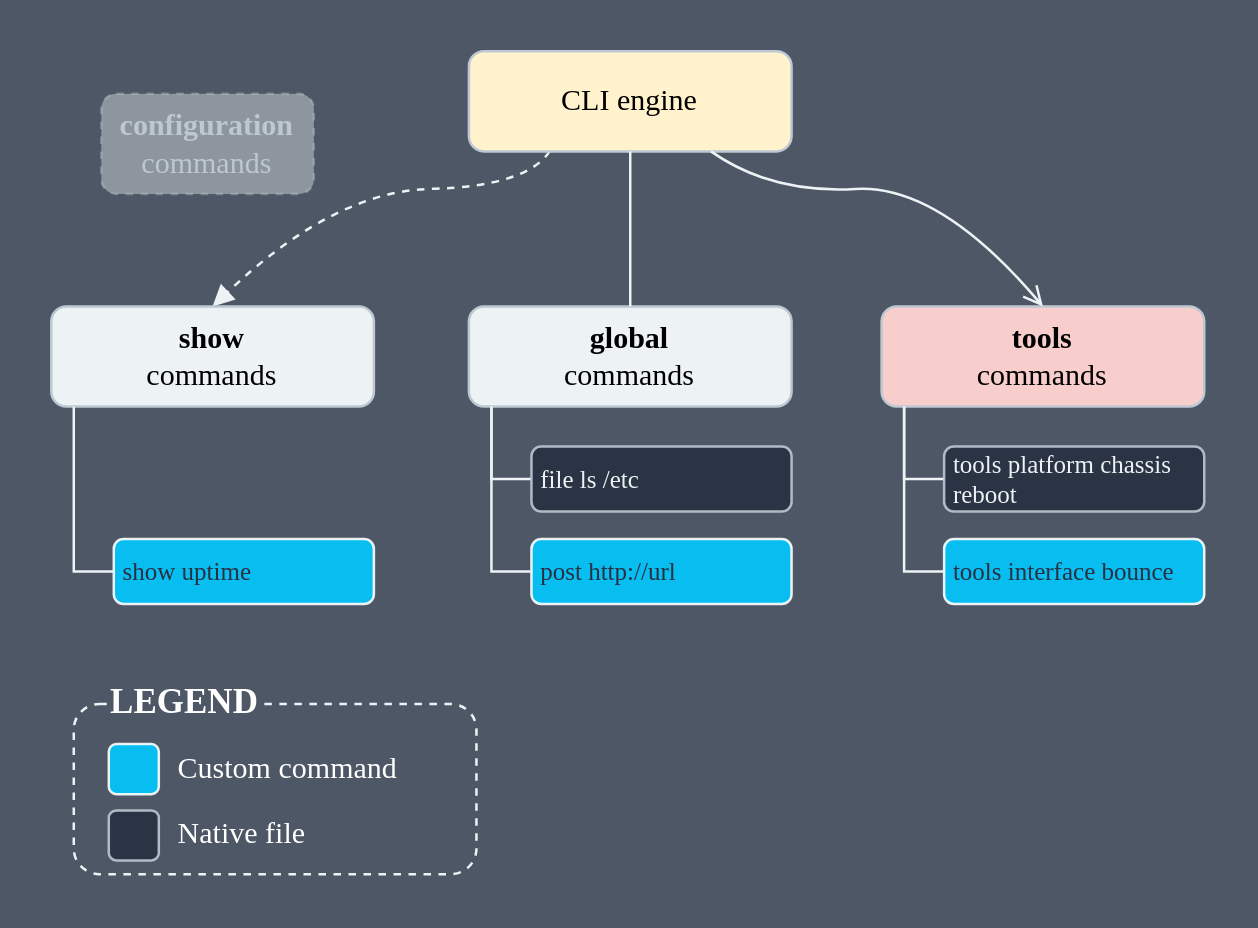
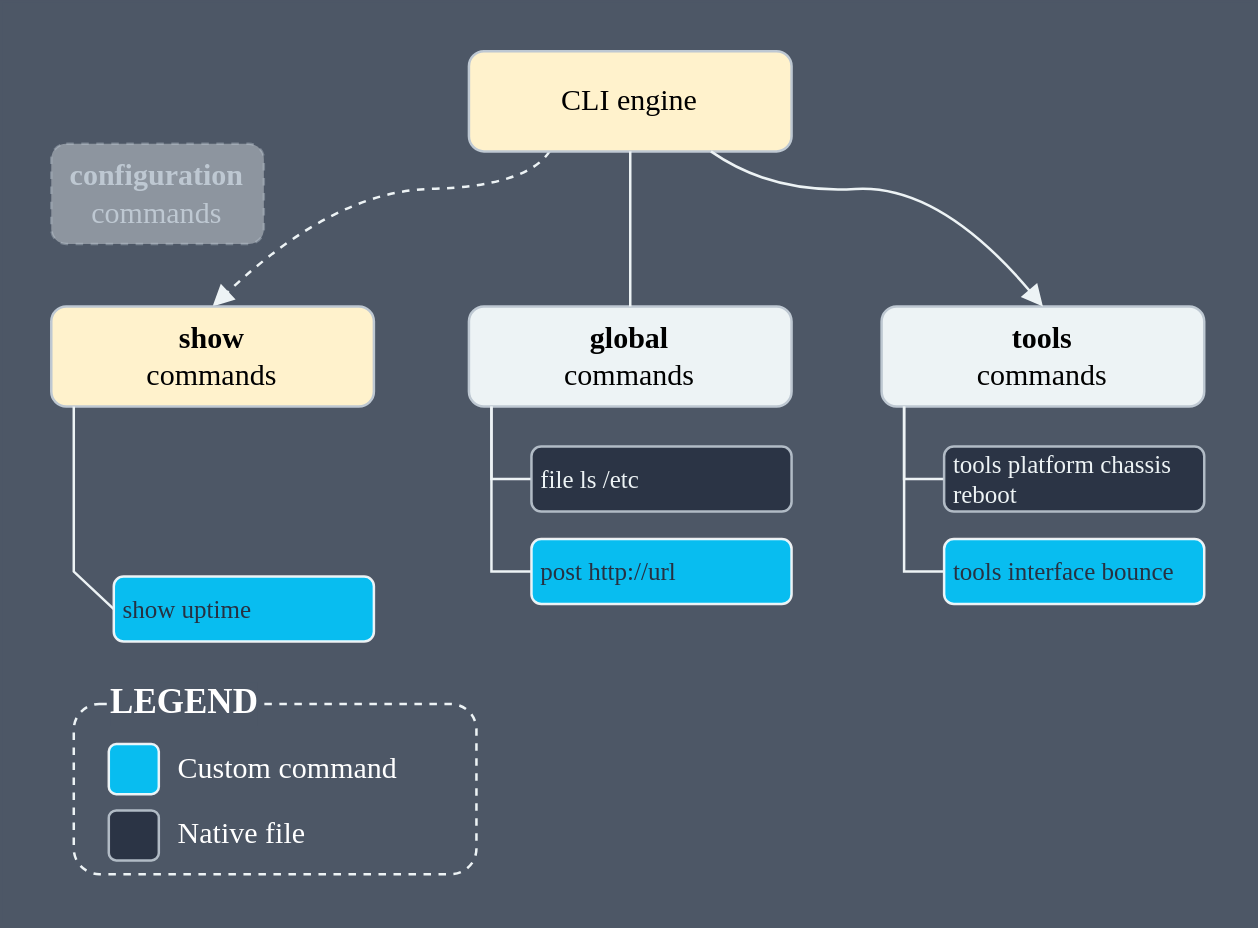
(208, 144) -> (158, 194)
(972, 236) -> (1028, 289)
(213, 356) -> (213, 356)
(1043, 356) -> (1043, 356)
(244, 571) -> (244, 609)
